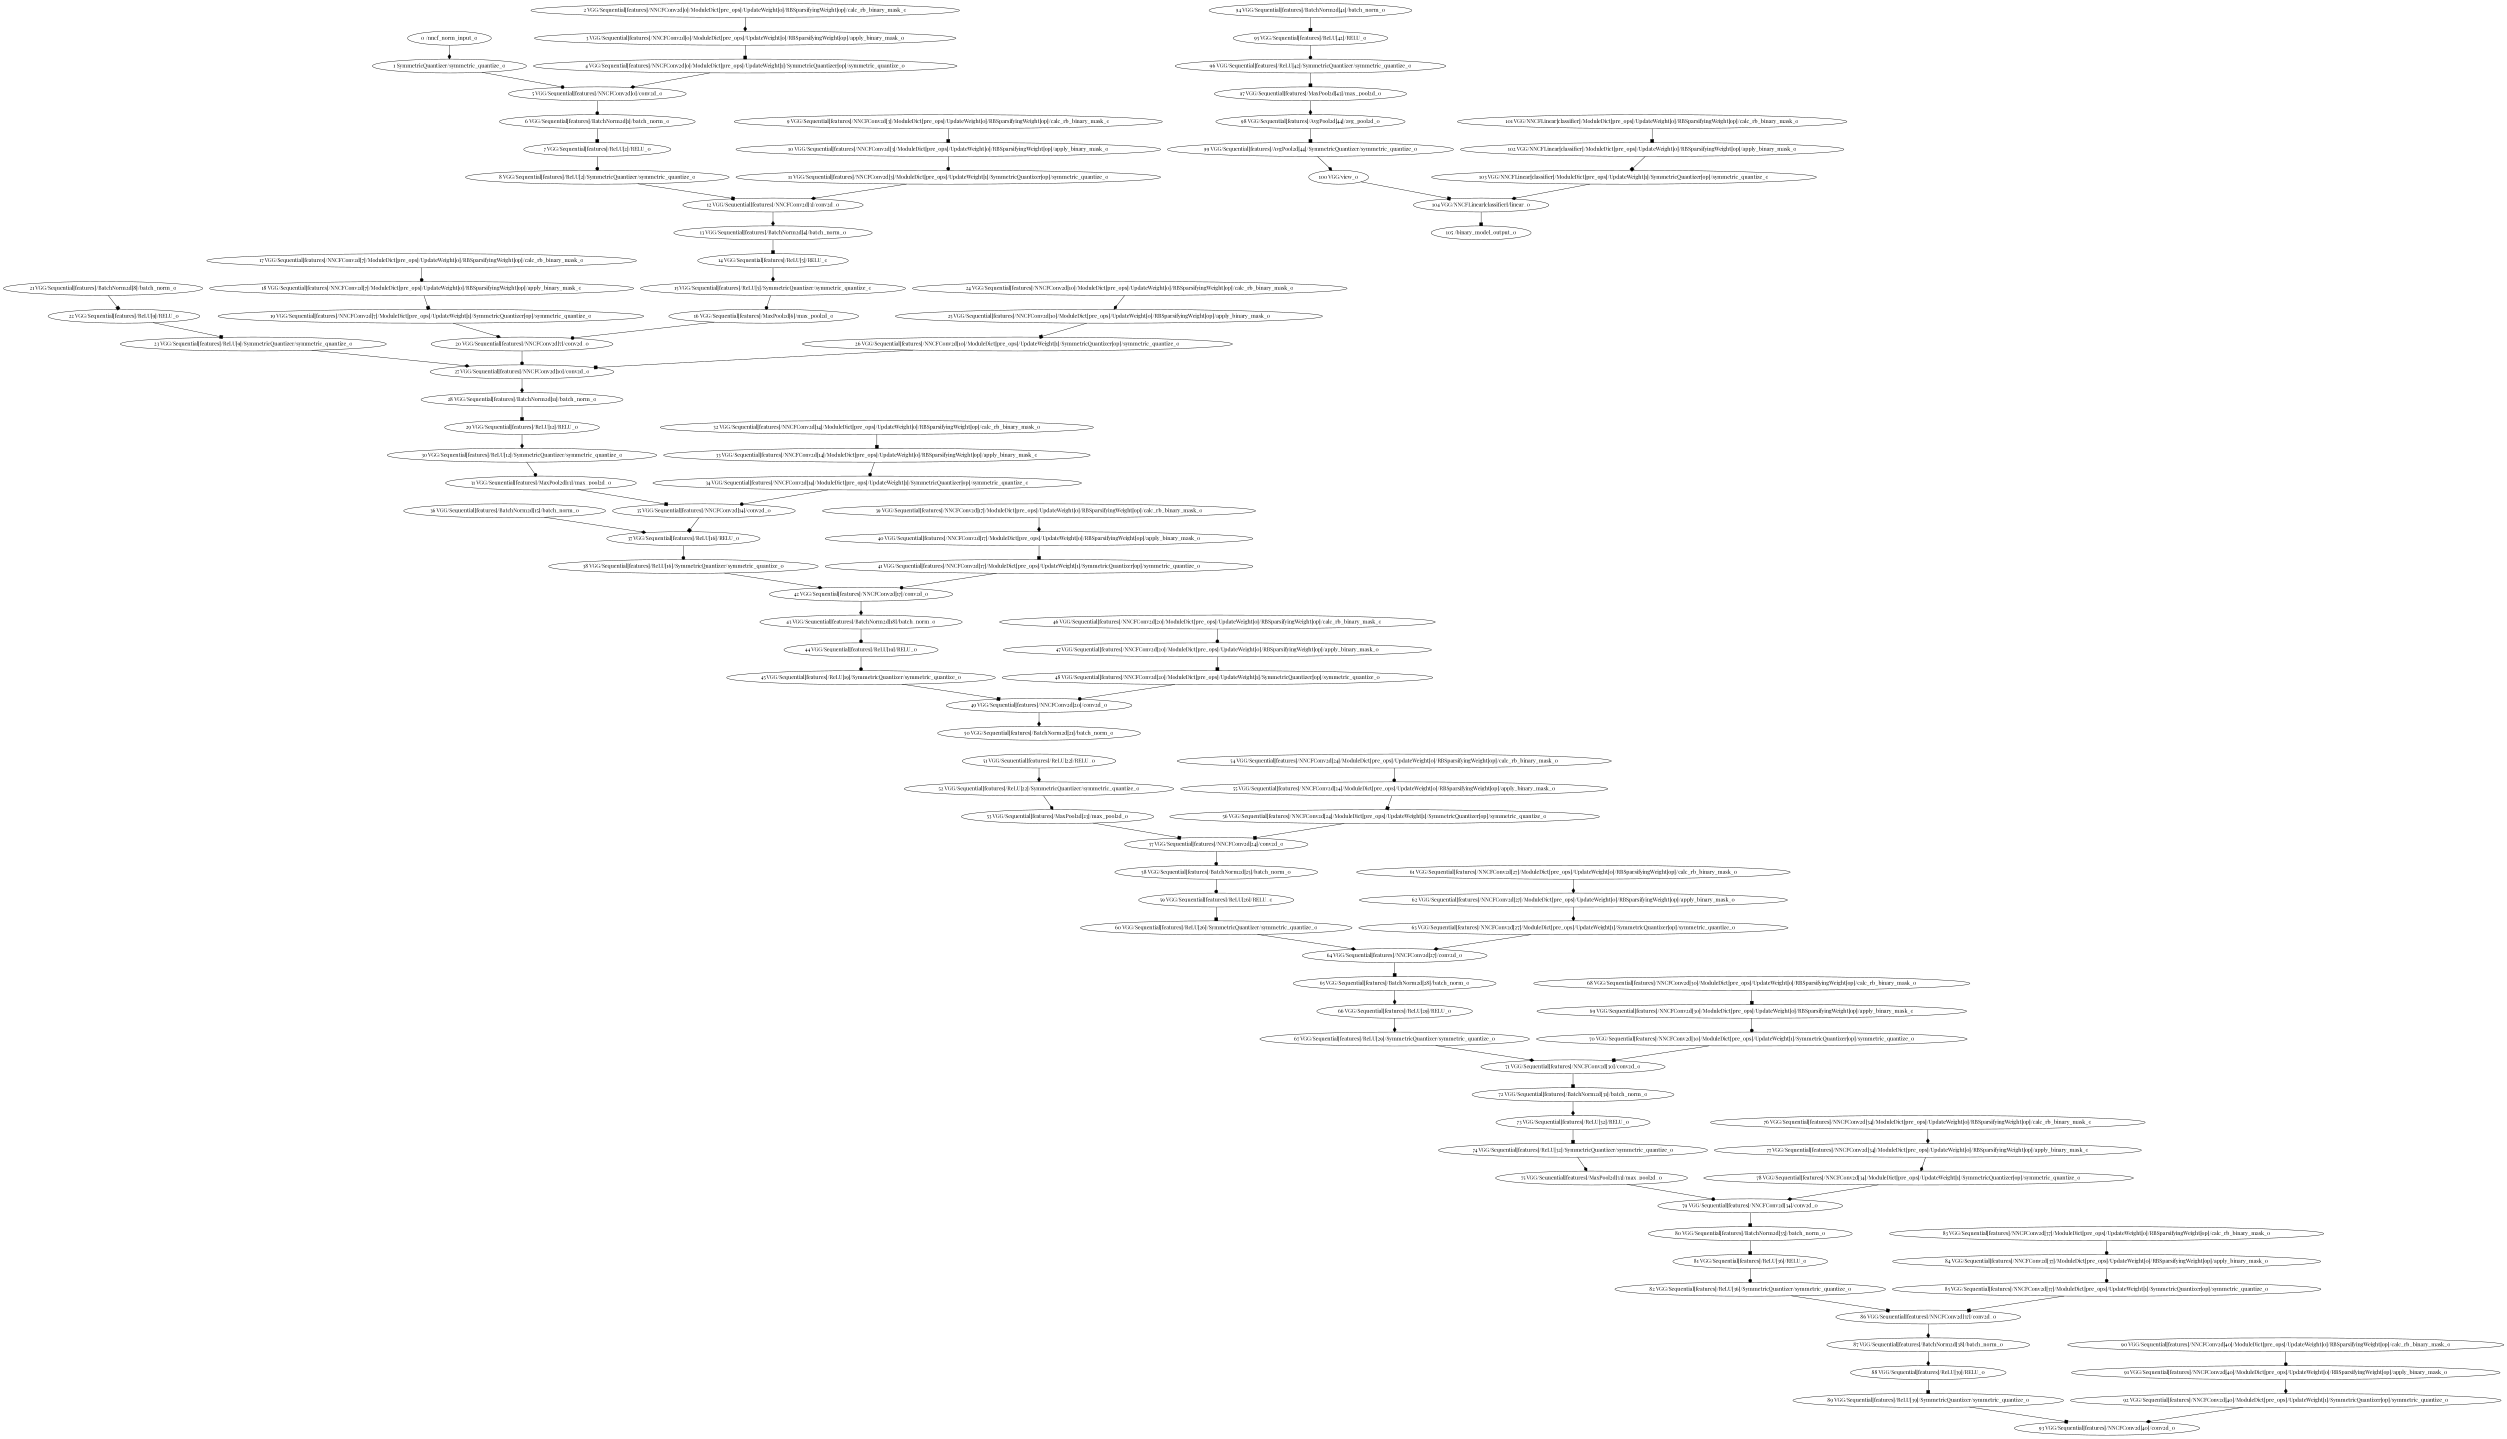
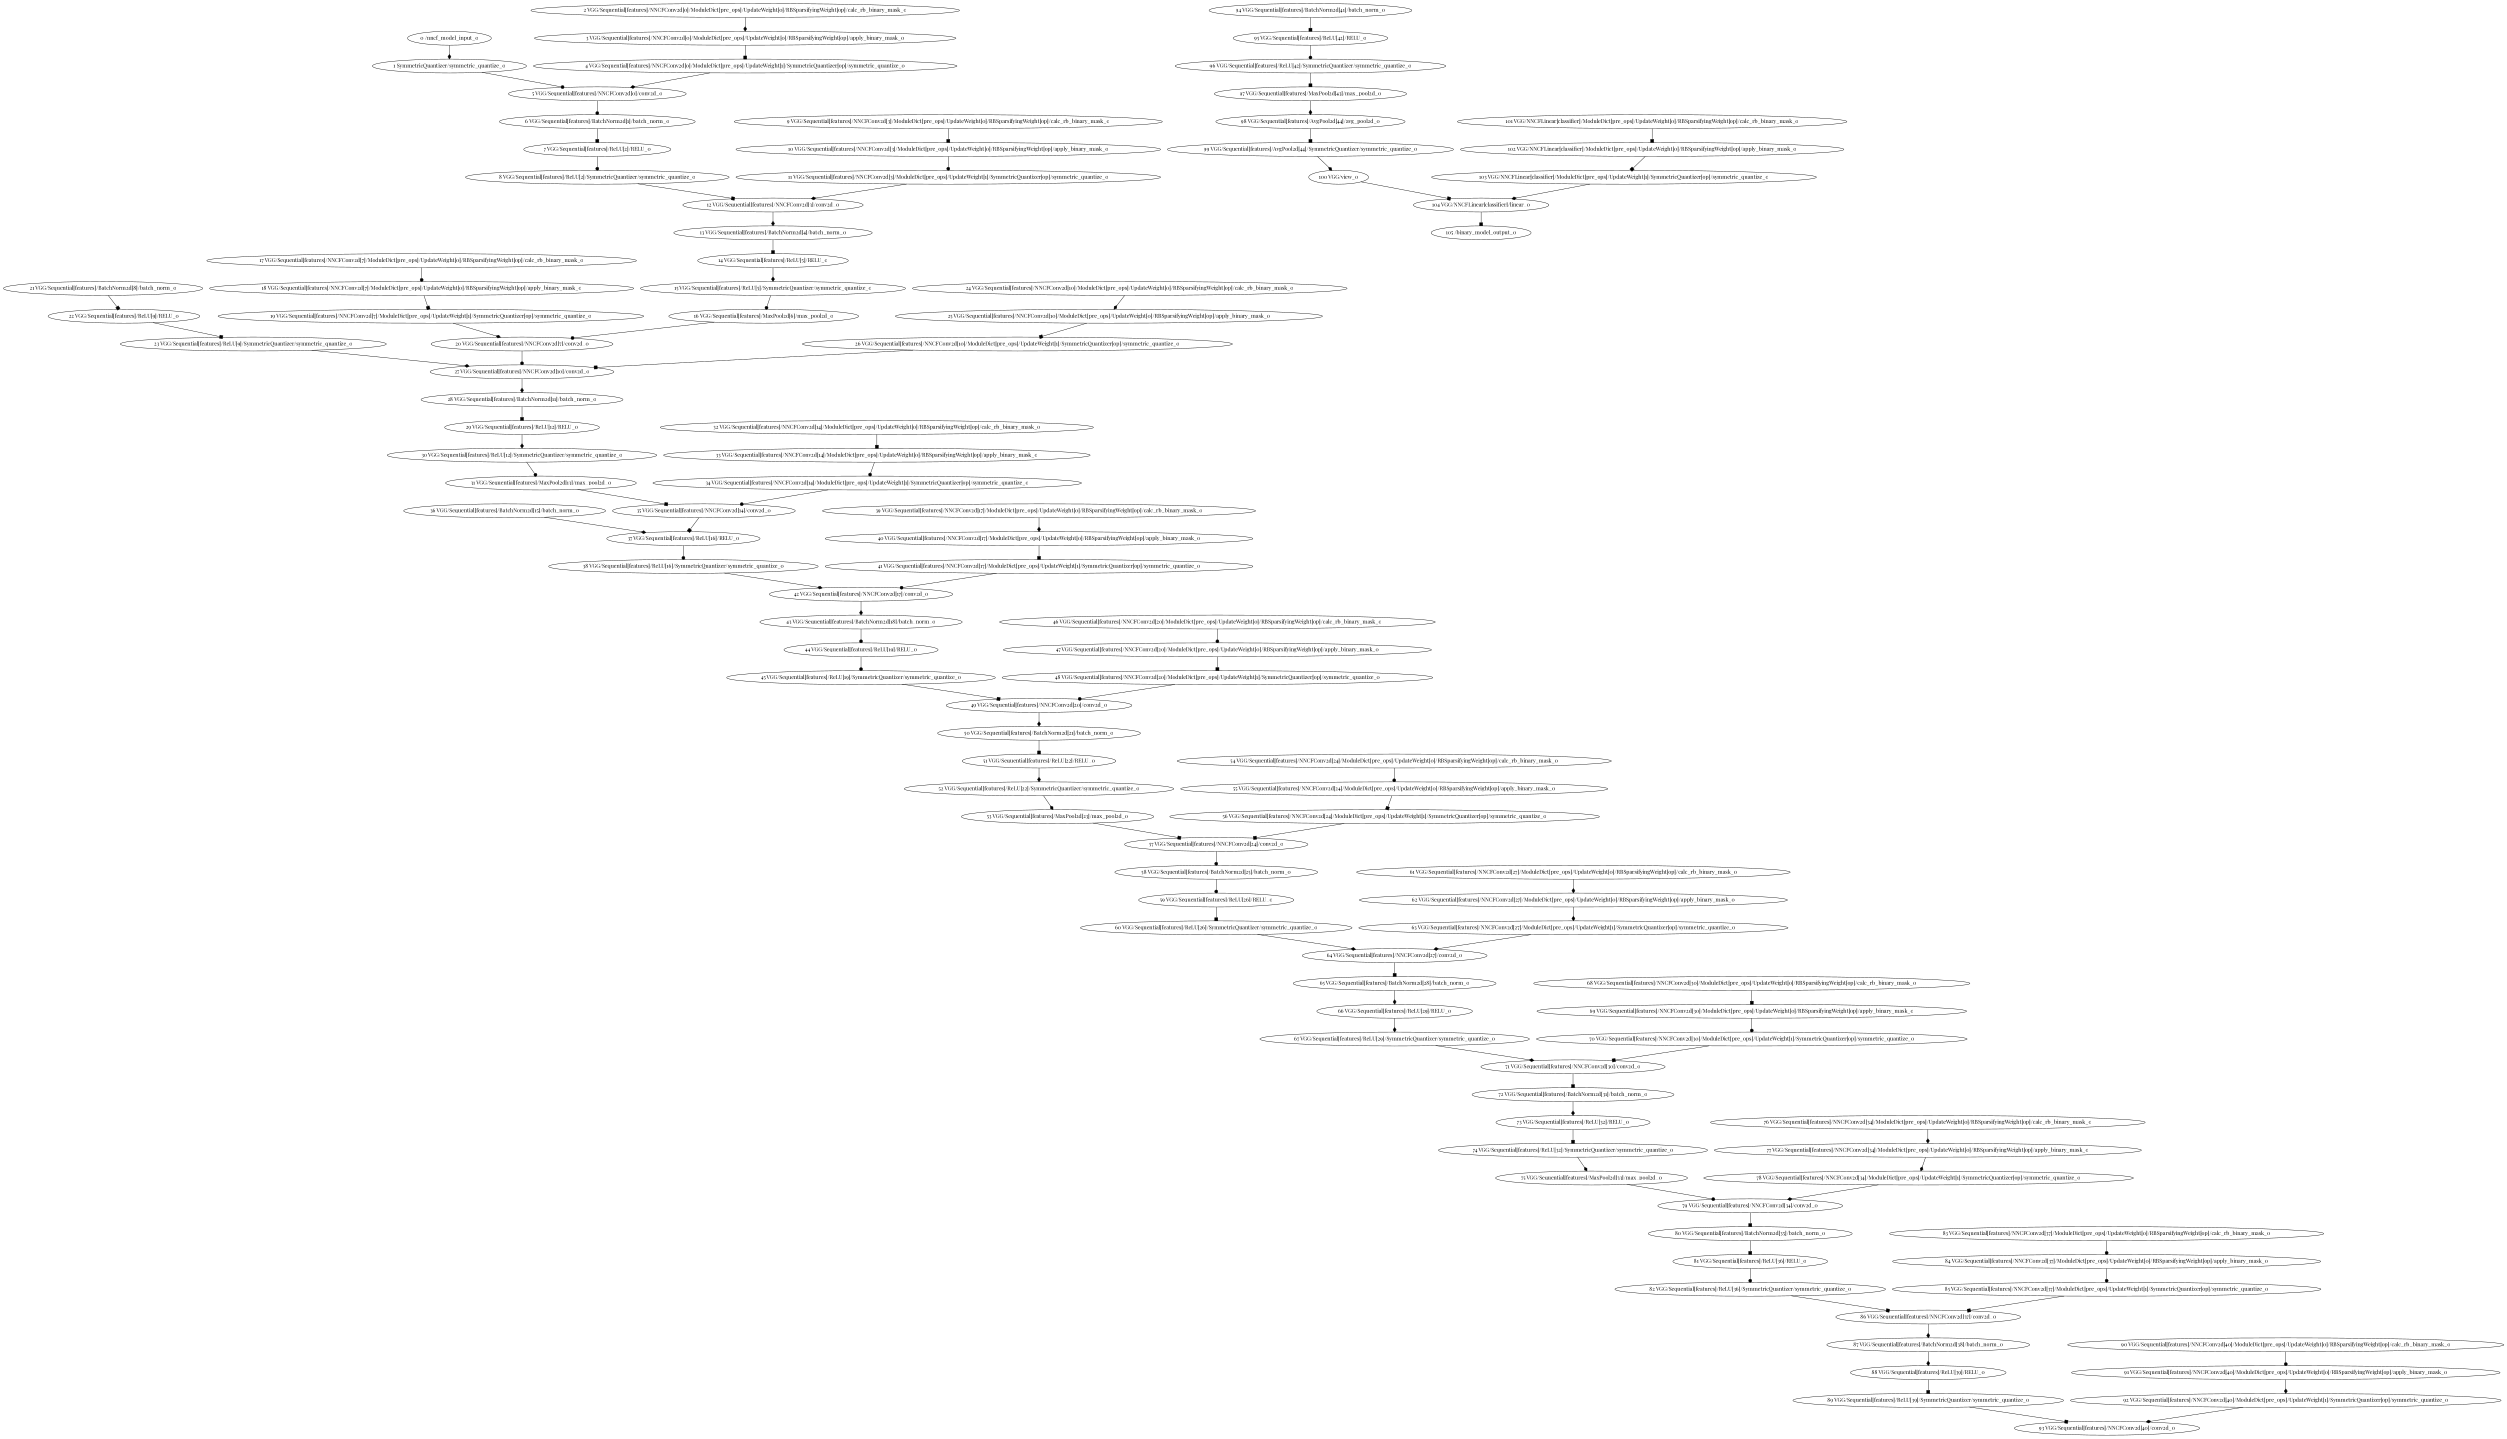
(449, 38) -> (449, 38)
none -> (1039, 745)
